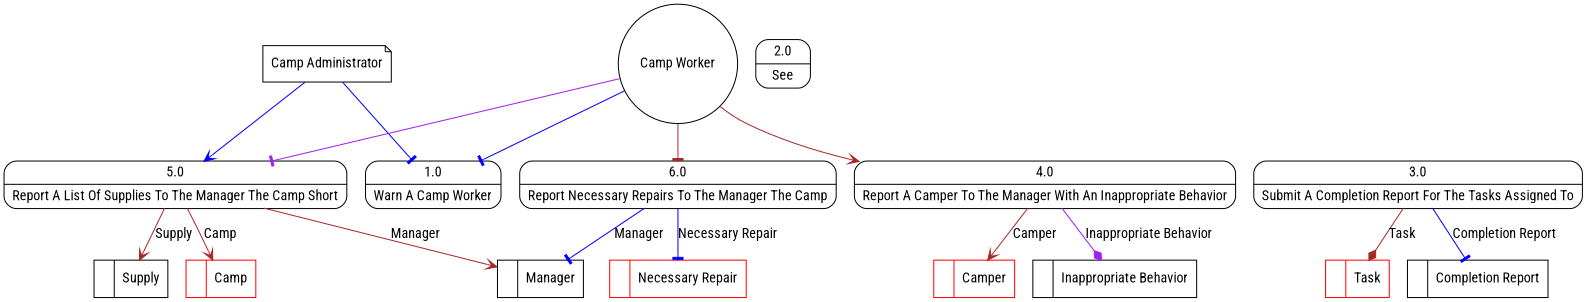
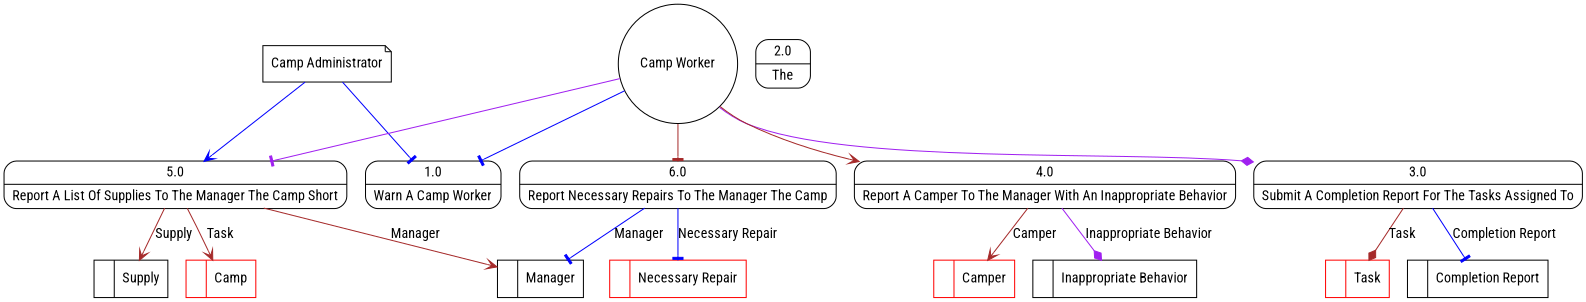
(783, 75) -> (783, 75)
none -> (977, 153)
(220, 234) -> (220, 234)
